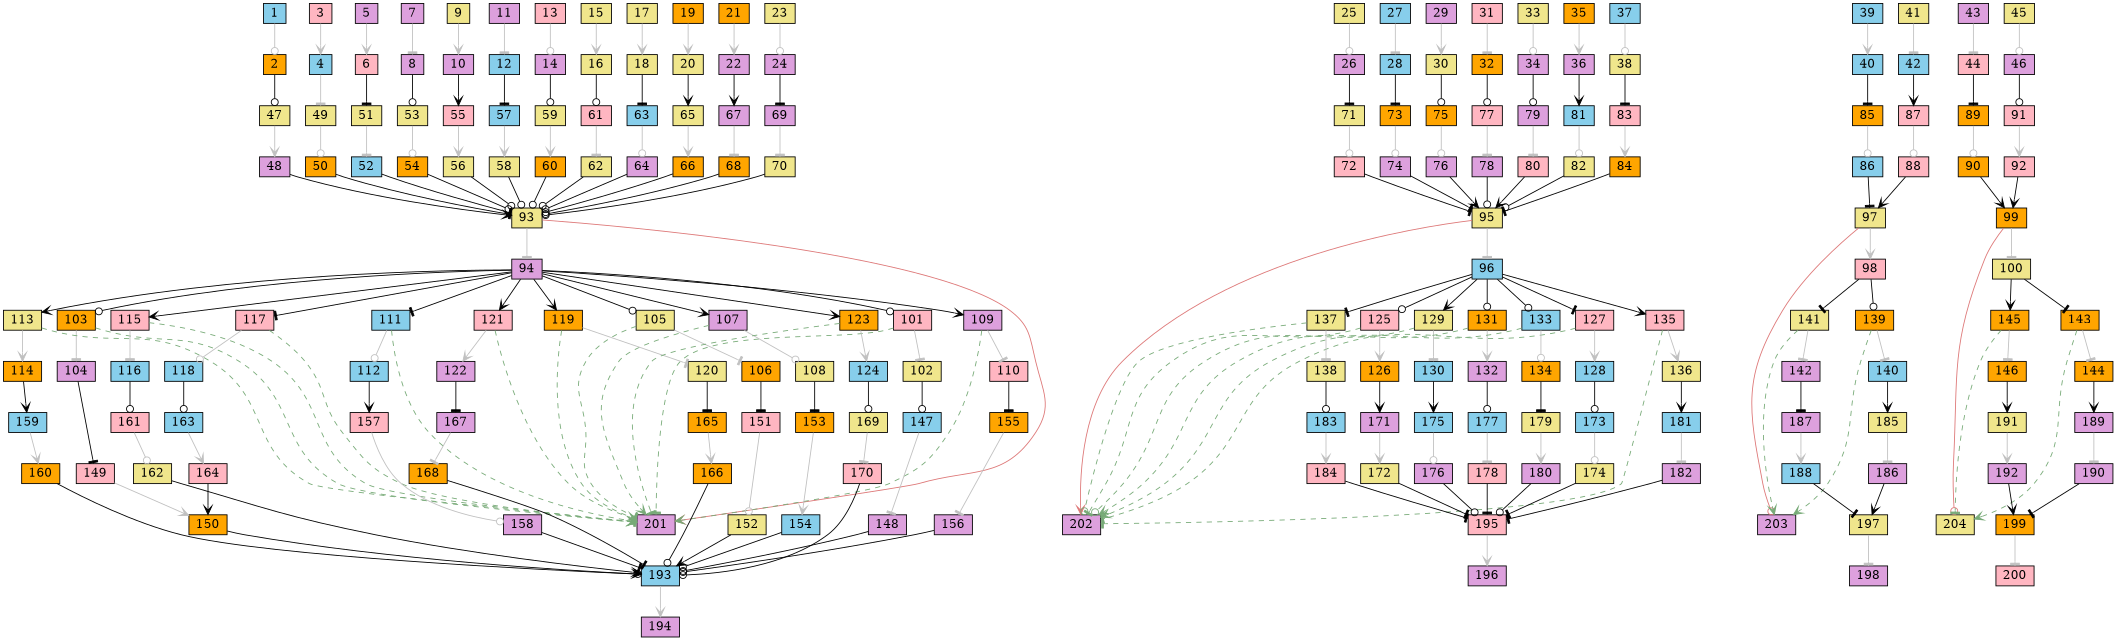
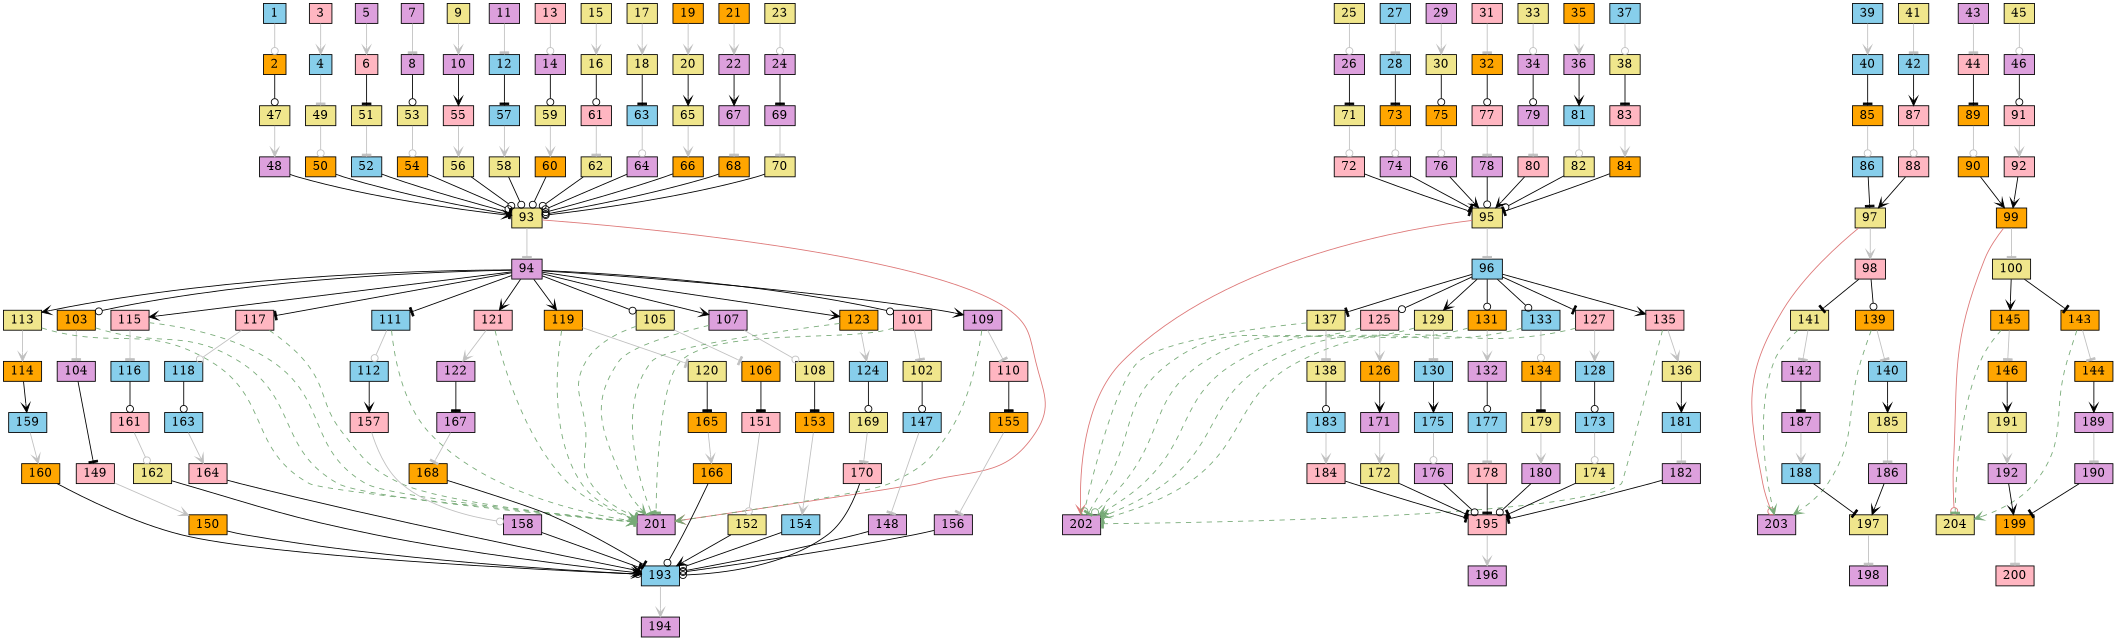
(208, 497) -> (429, 527)
